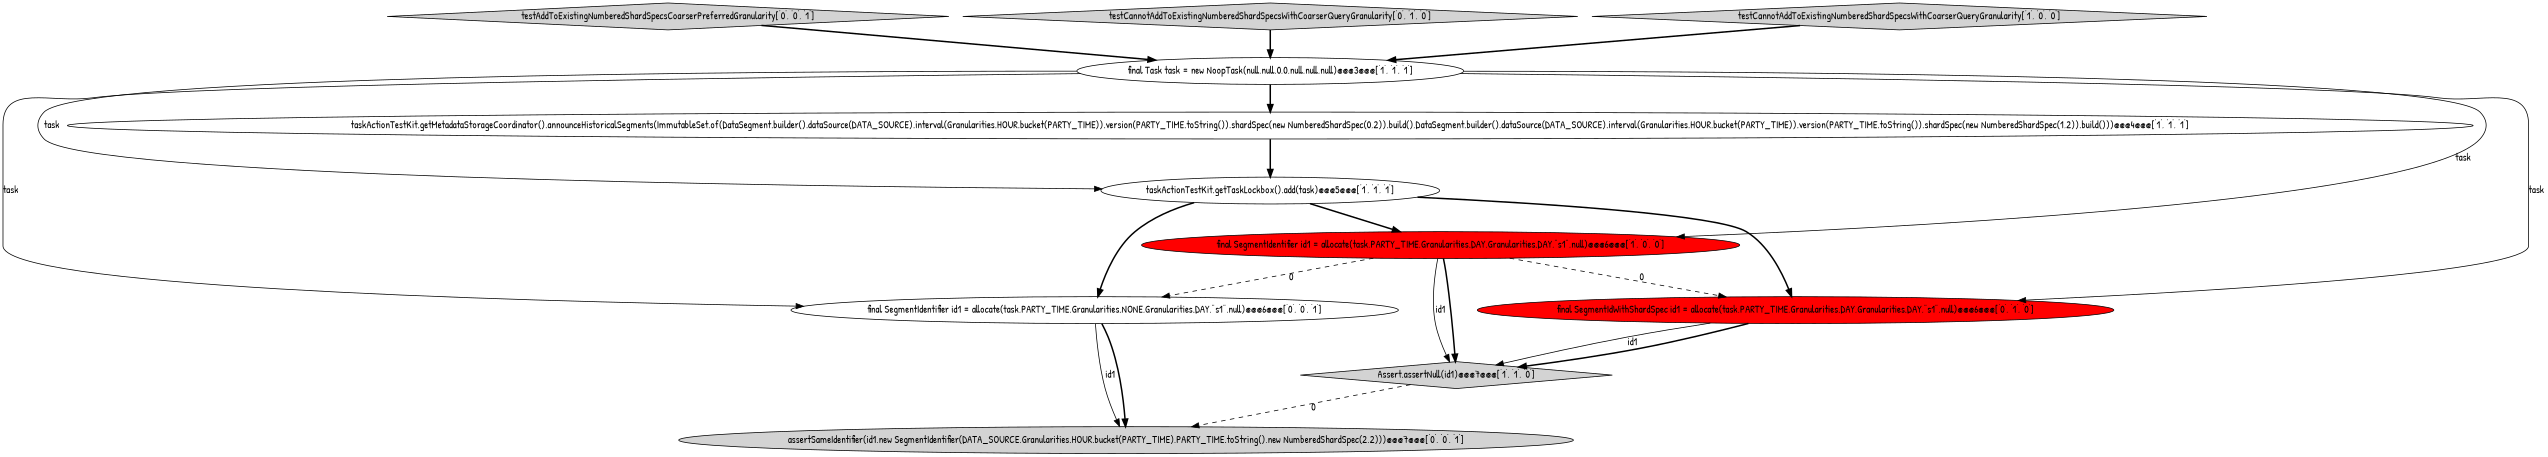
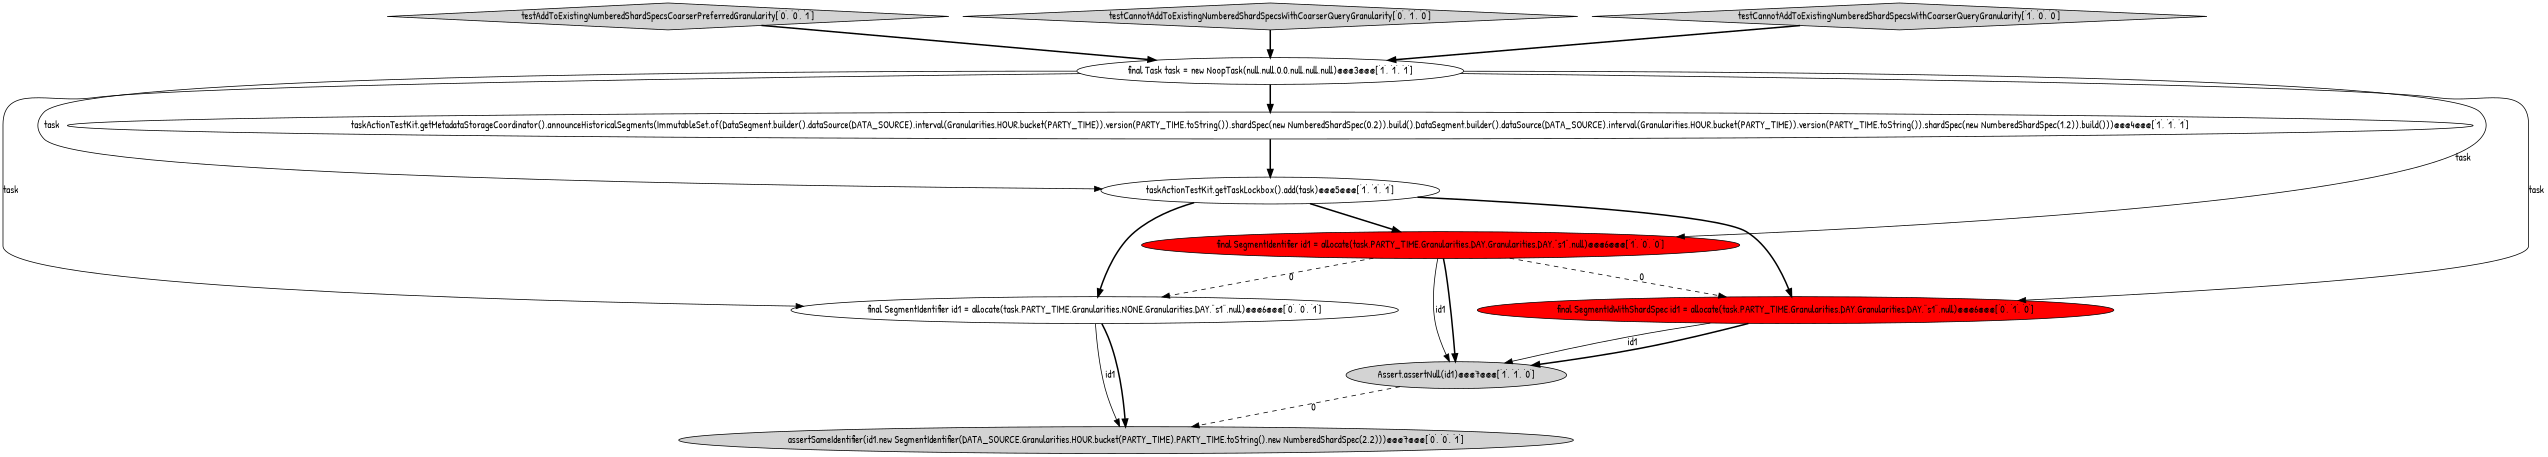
(1456, 375) -> (1456, 375)
